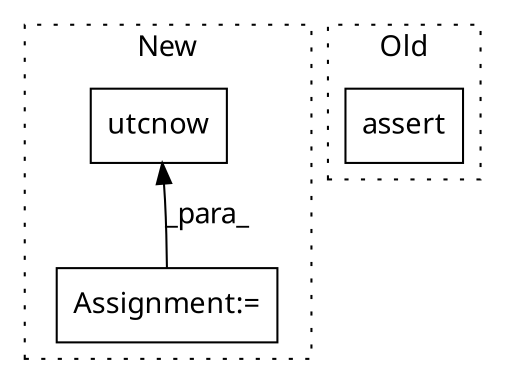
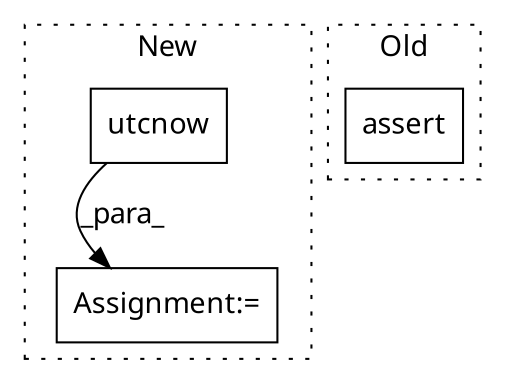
(166, 226) -> (78, 206)
